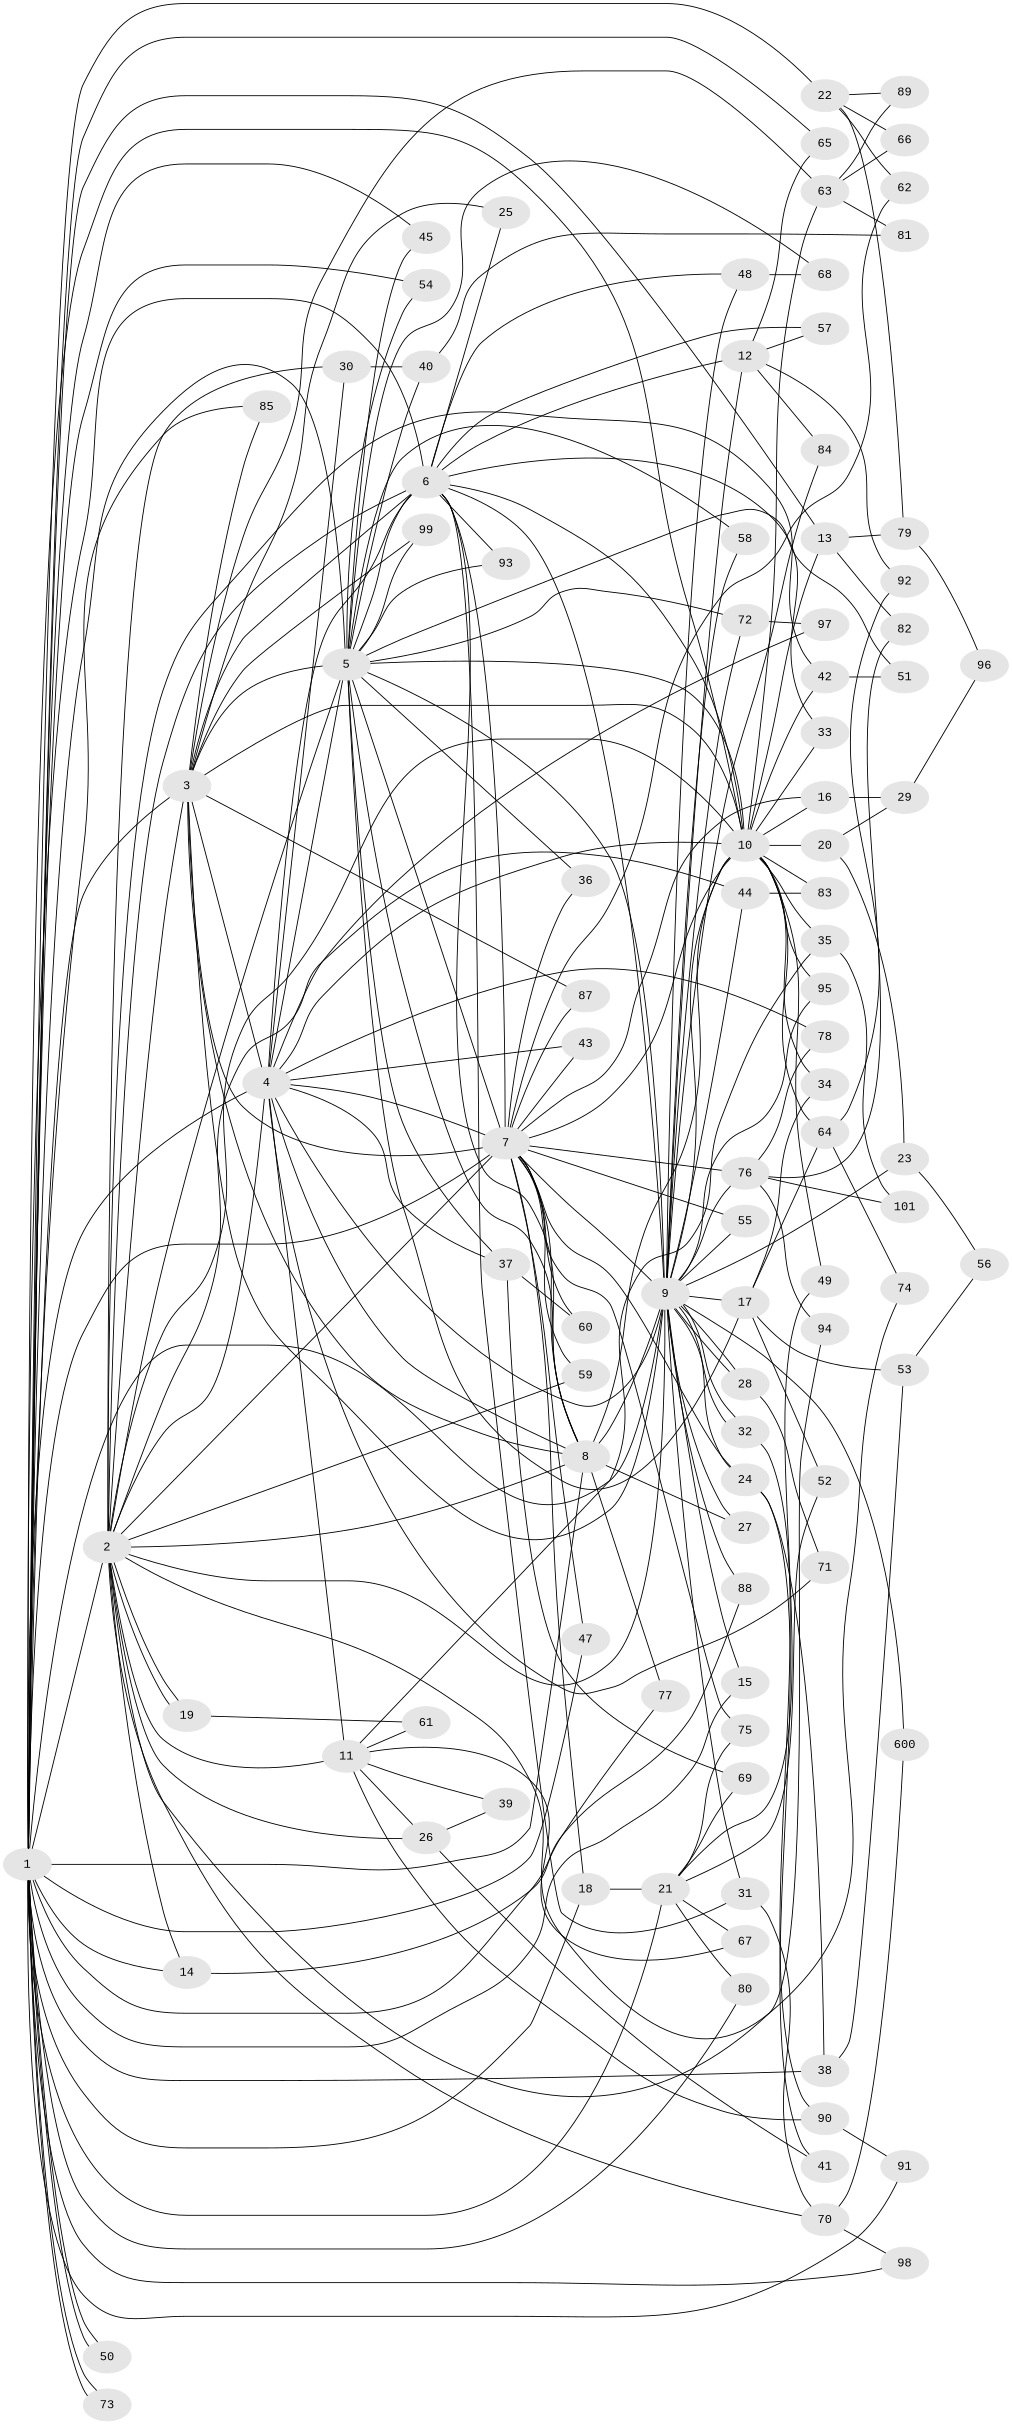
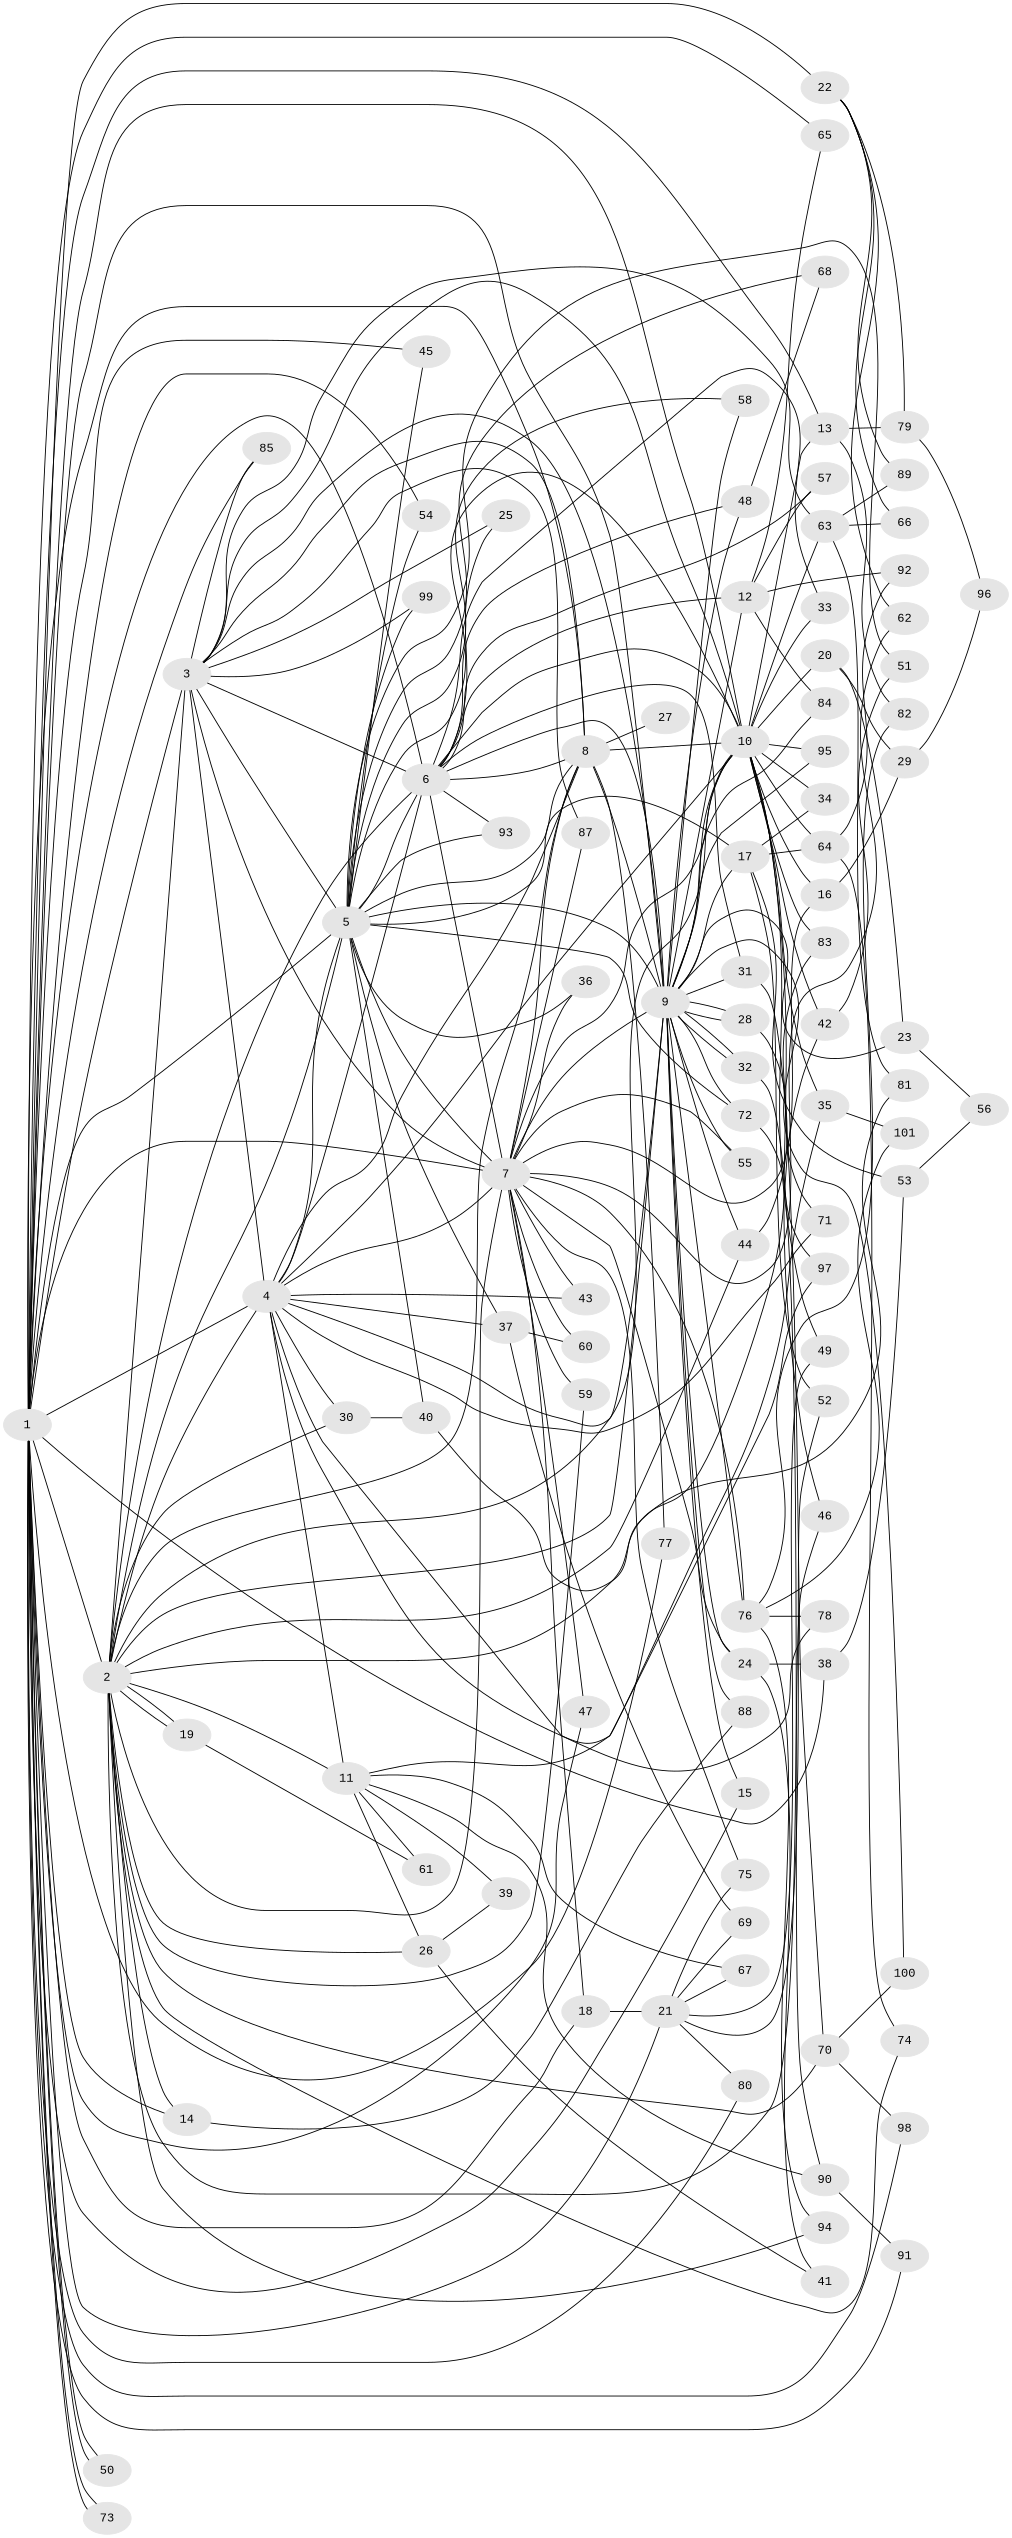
(694, 1437) -> none
none -> (825, 1516)
(905, 1745) -> (905, 1973)
